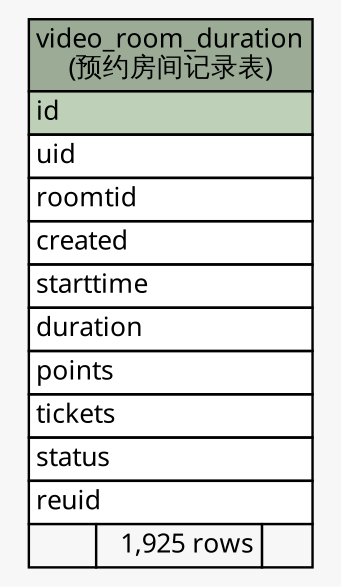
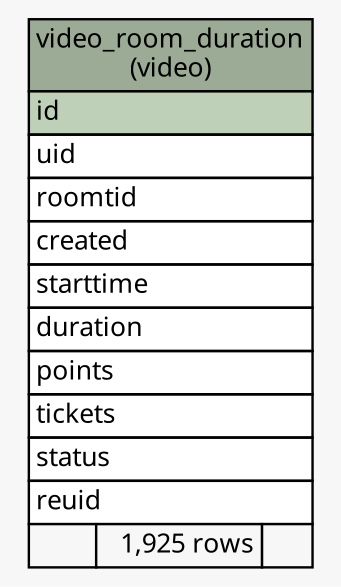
(171, 69) -> (171, 69)
